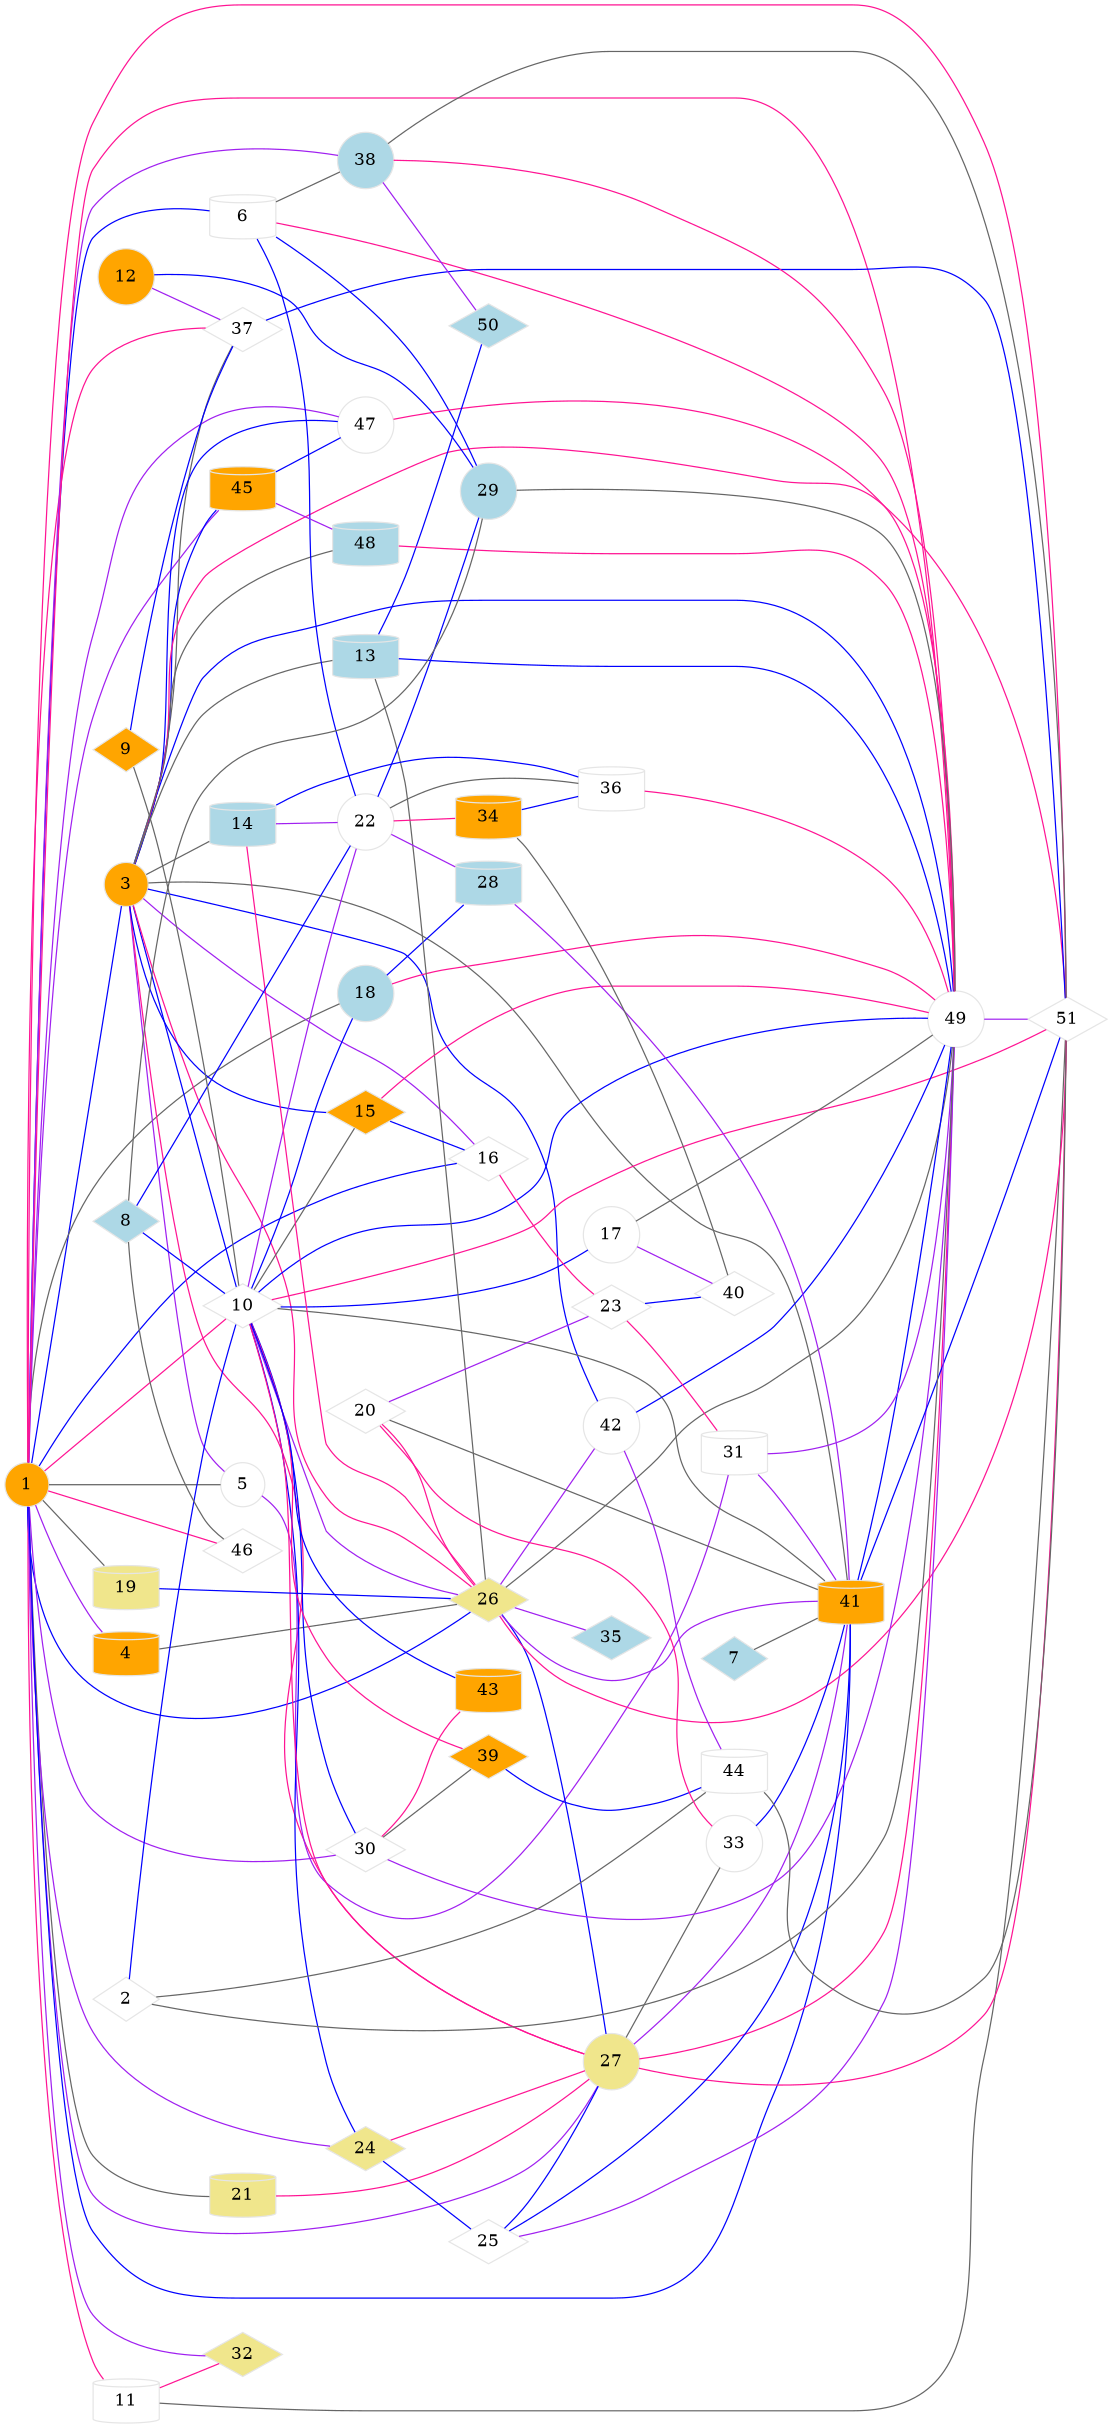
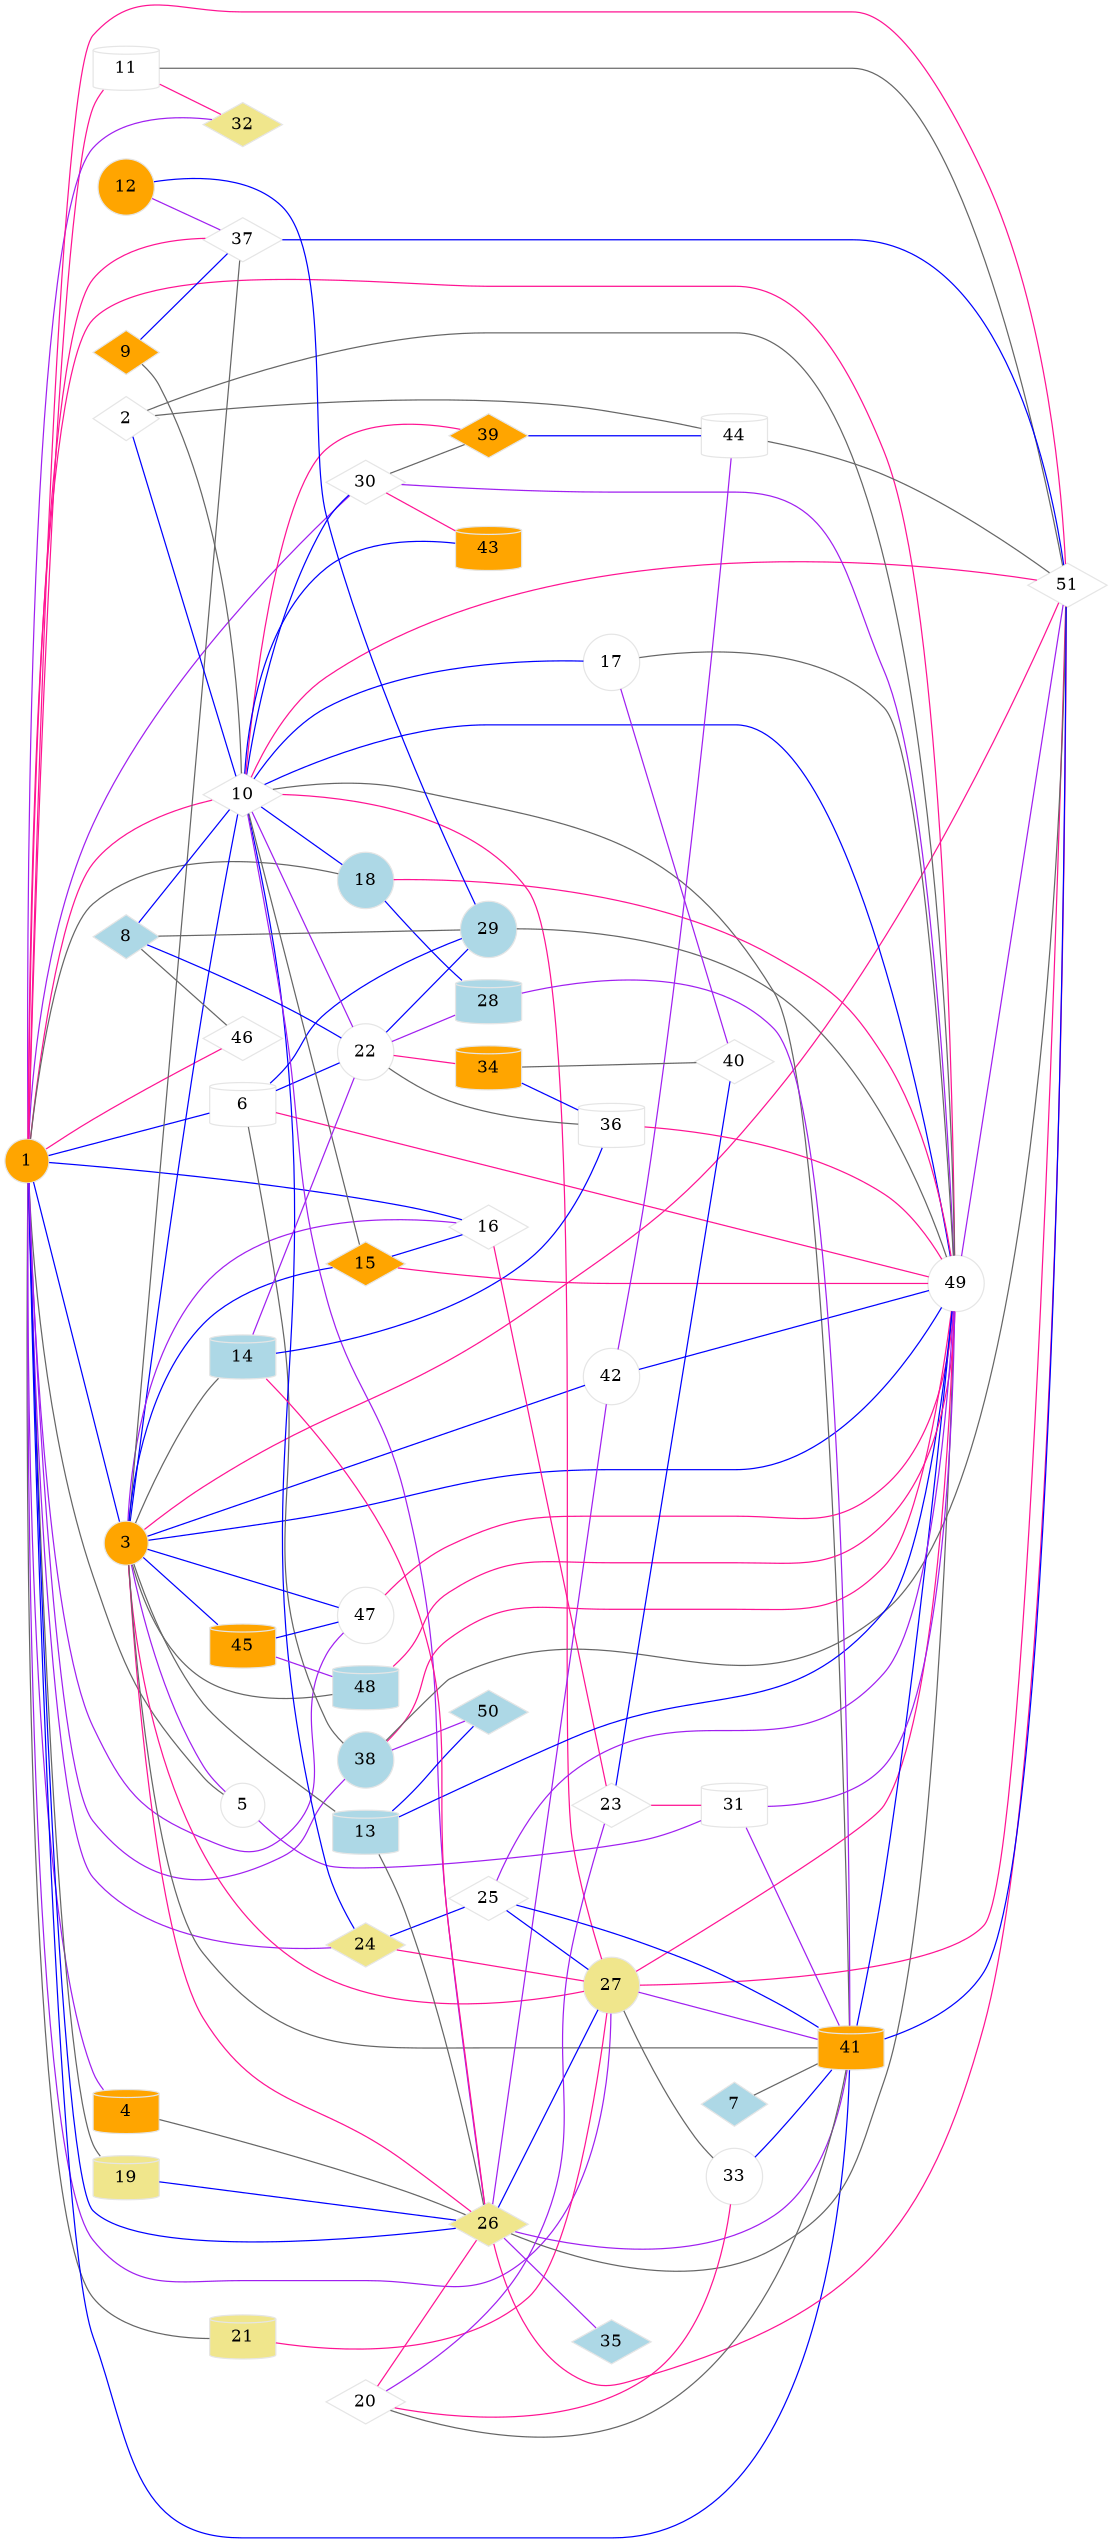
(69, 843) -> none
